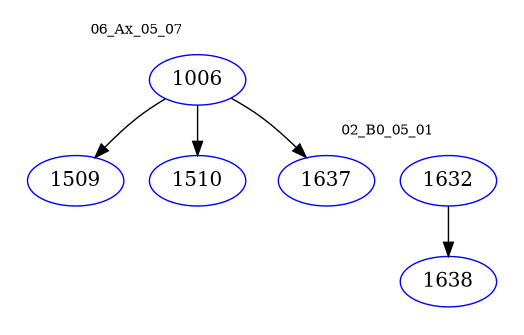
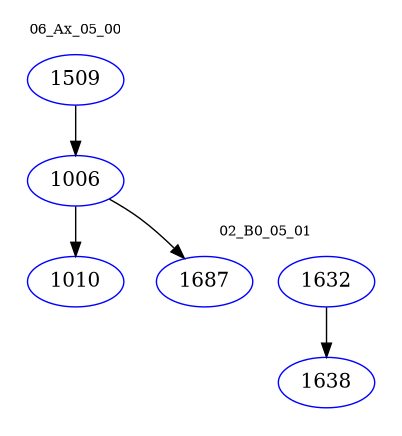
(137, 30) -> (76, 30)
(133, 121) -> (76, 123)
(198, 181) -> (76, 282)
(327, 181) -> (205, 282)
